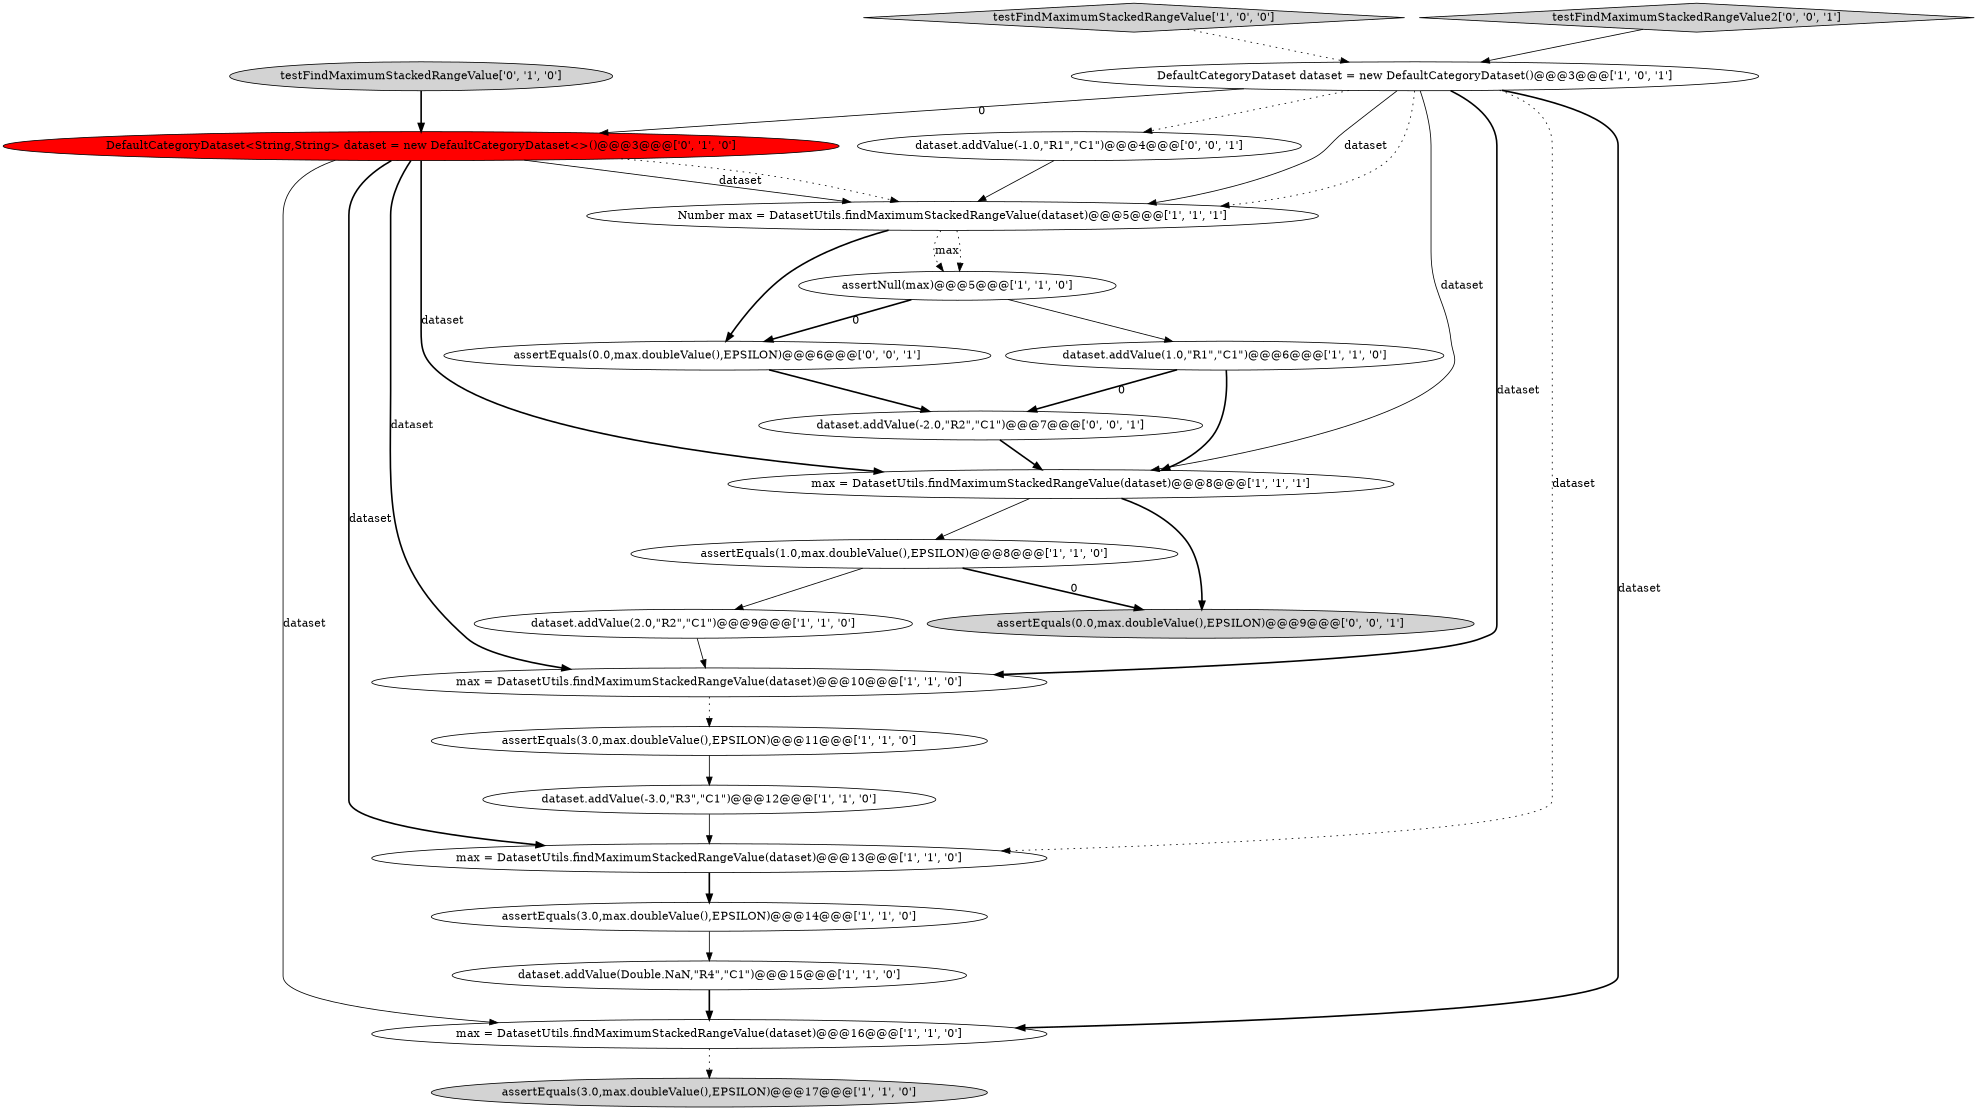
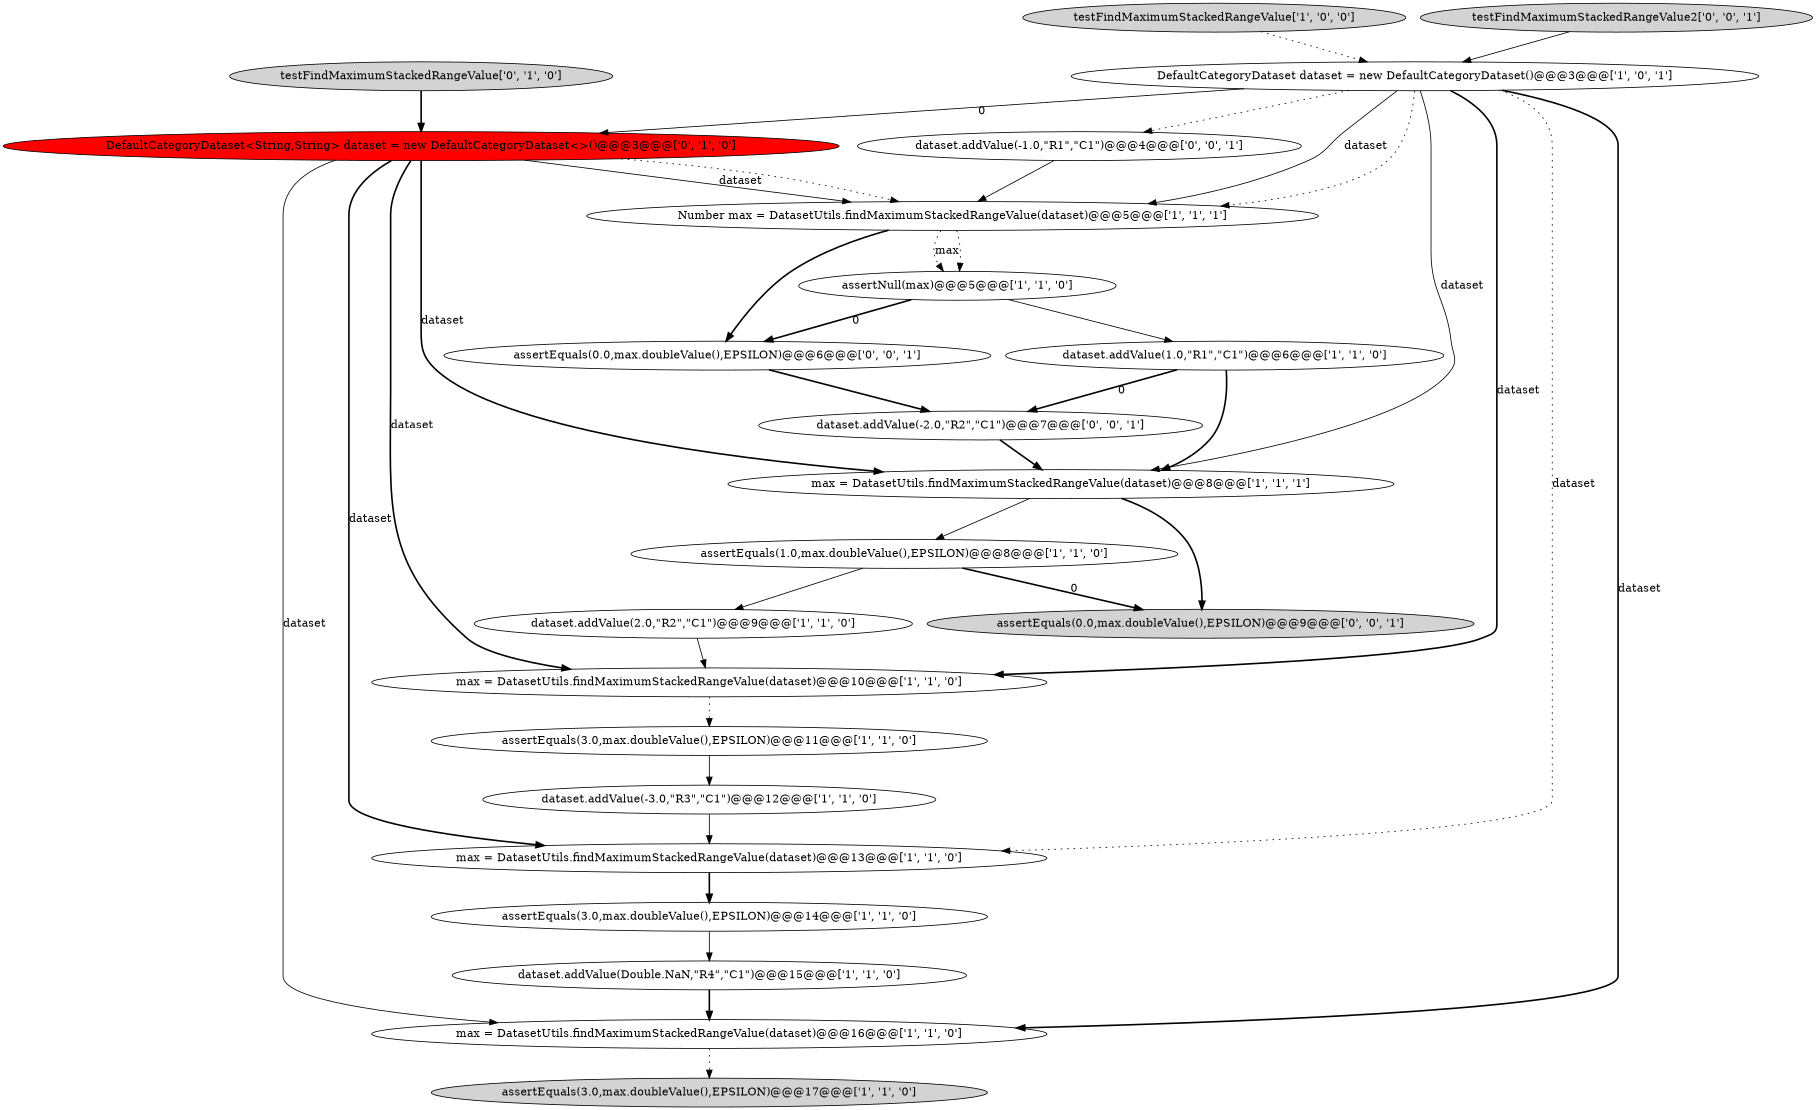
(1134, 18) -> (1214, 18)
(1697, 18) -> (1616, 18)
